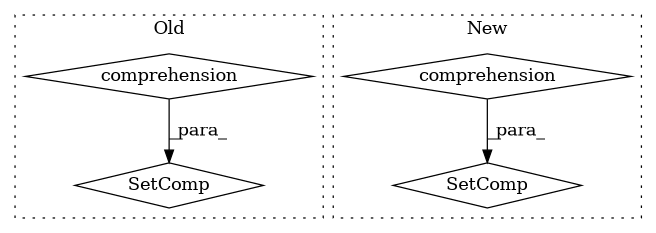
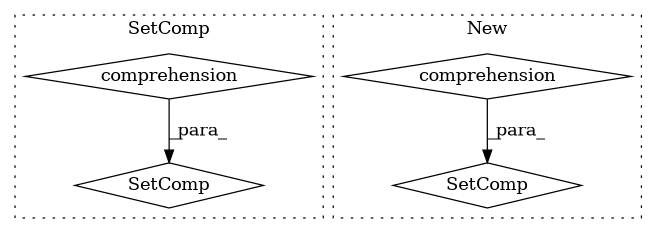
(169, 29) -> (169, 29)
